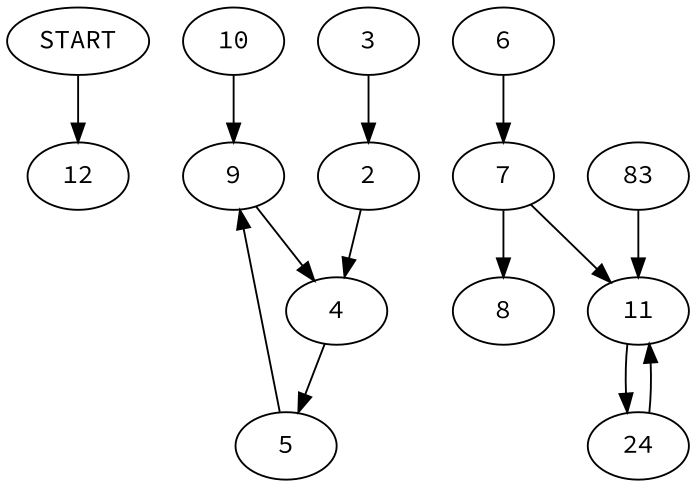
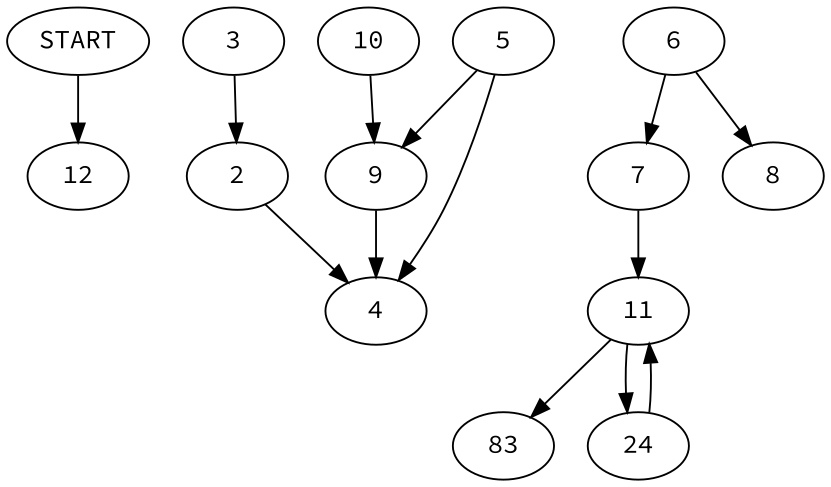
(503, 234) -> (718, 101)
(638, 234) -> (578, 372)
(315, 369) -> (460, 173)
